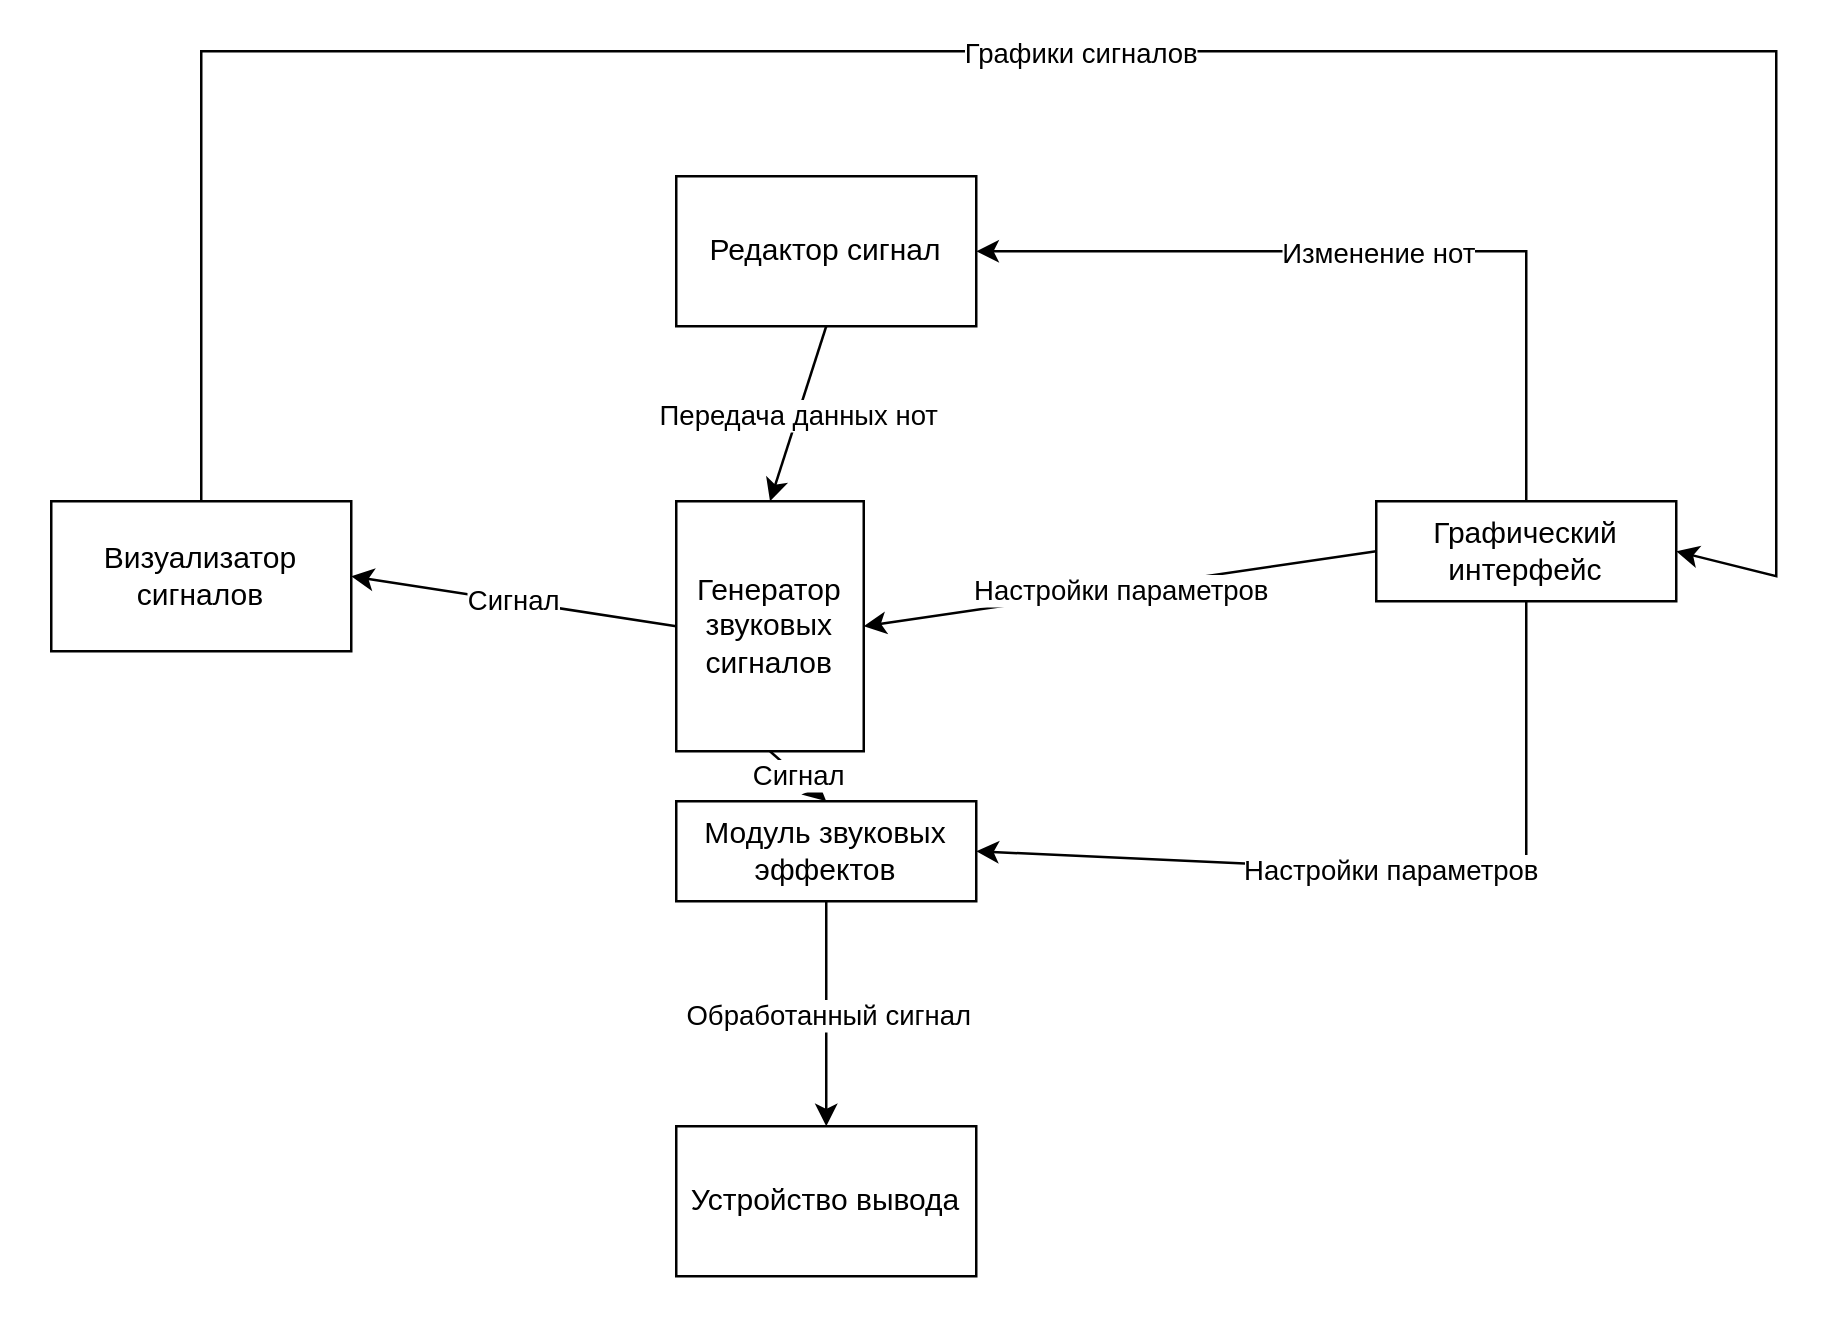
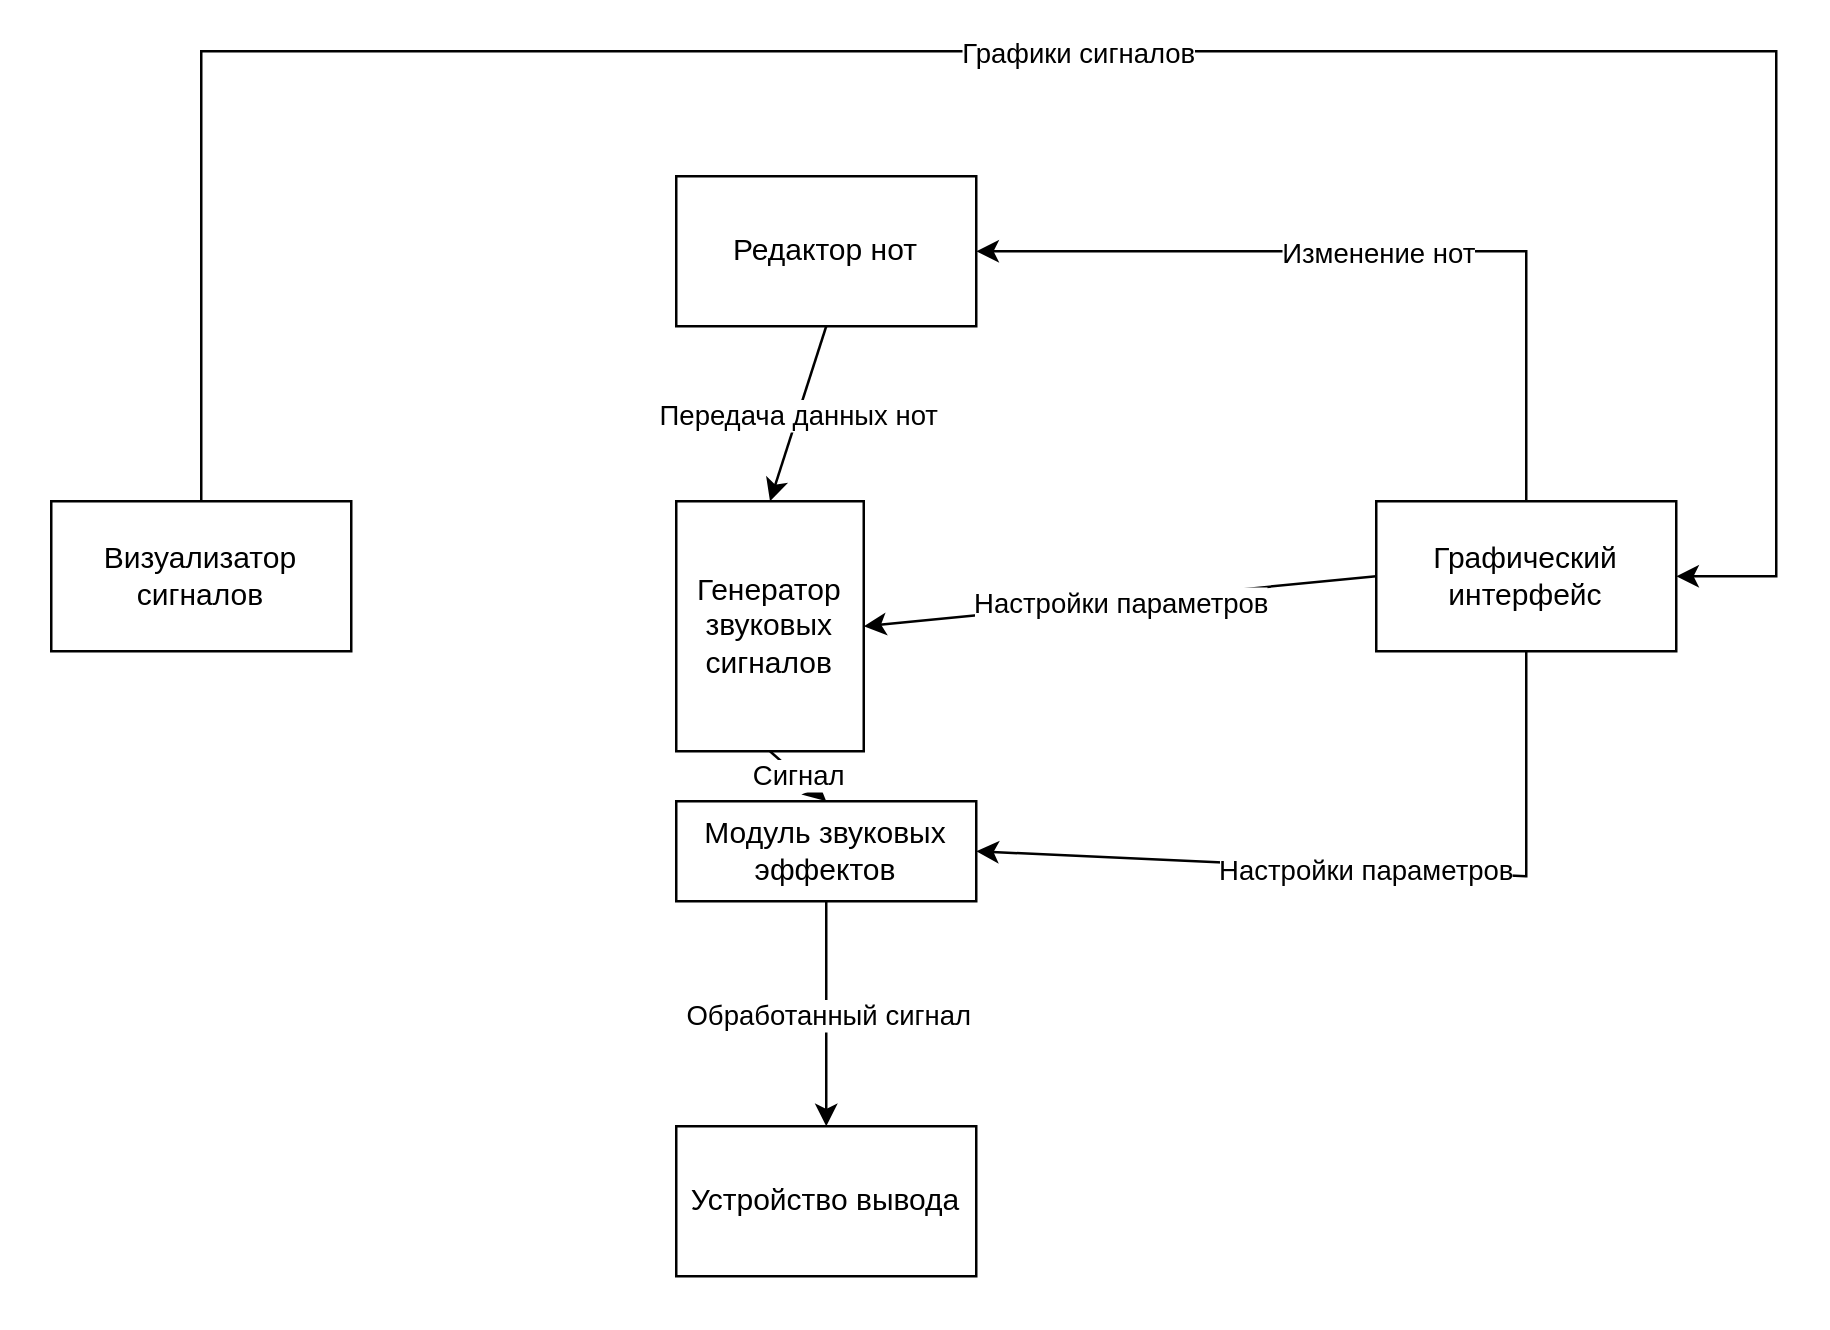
(826, 251) -> (826, 251)
(1526, 551) -> (1526, 576)
(522, 602) -> none
